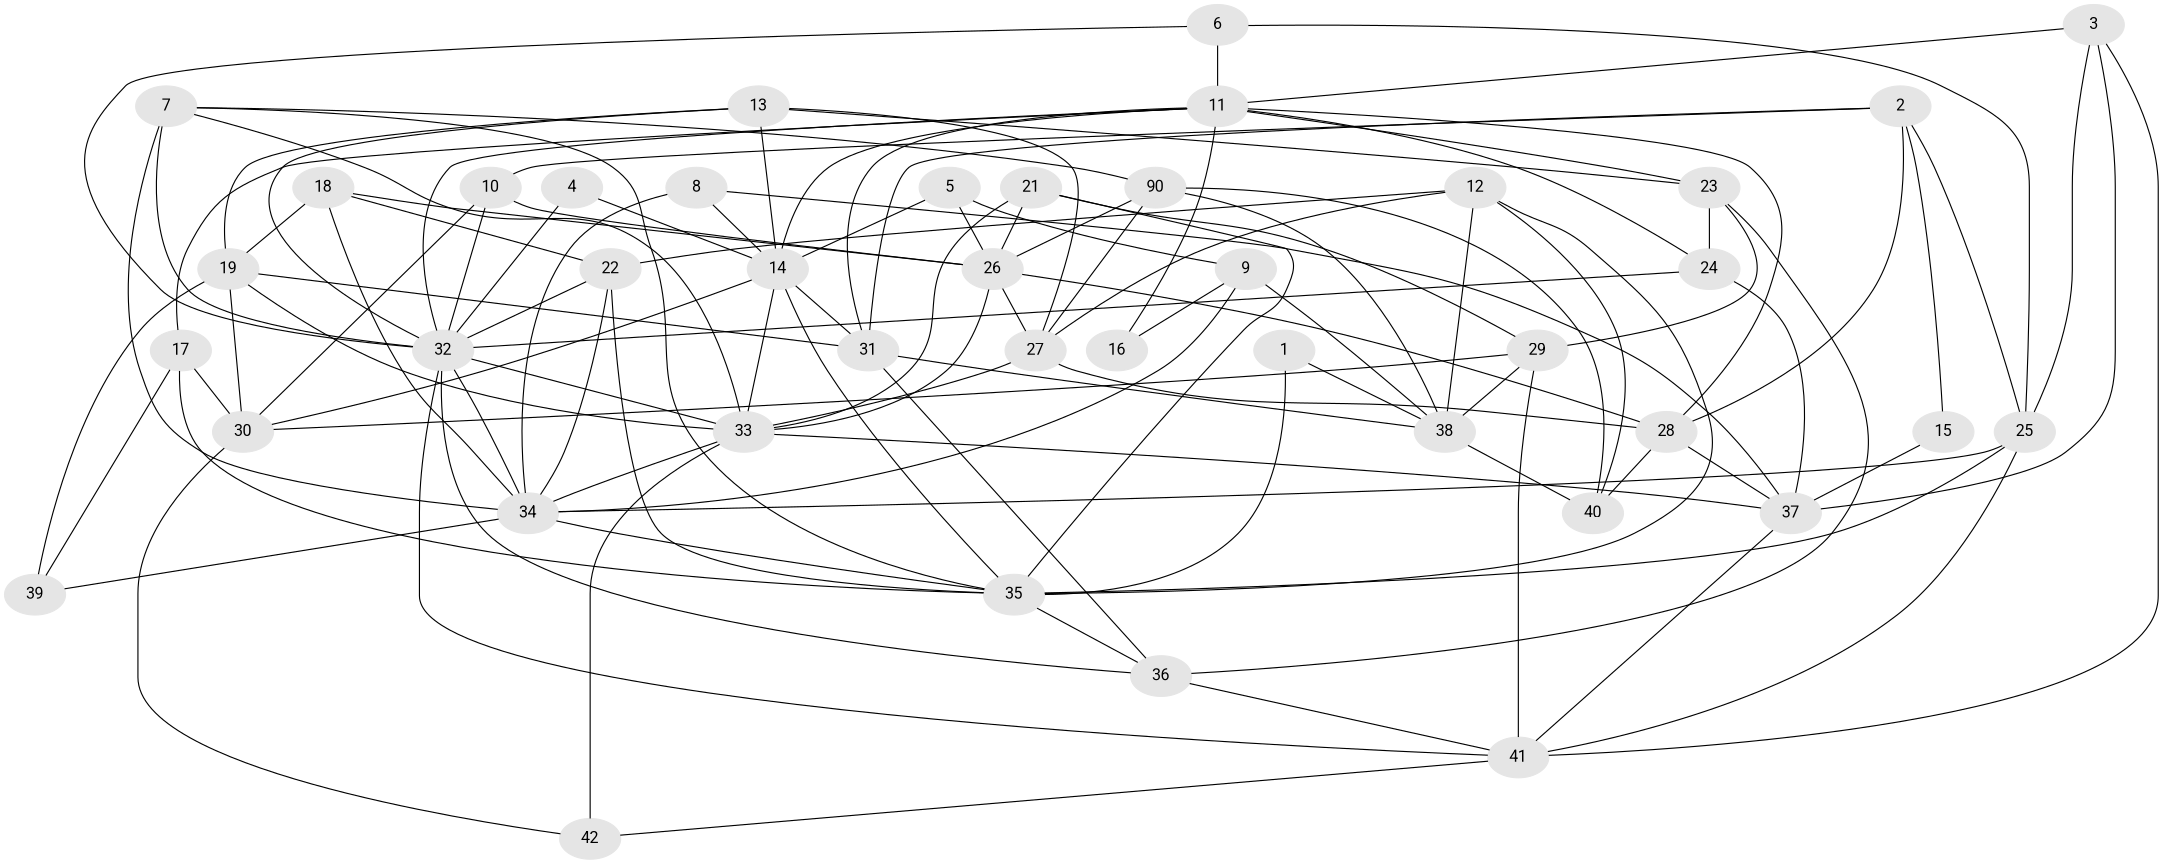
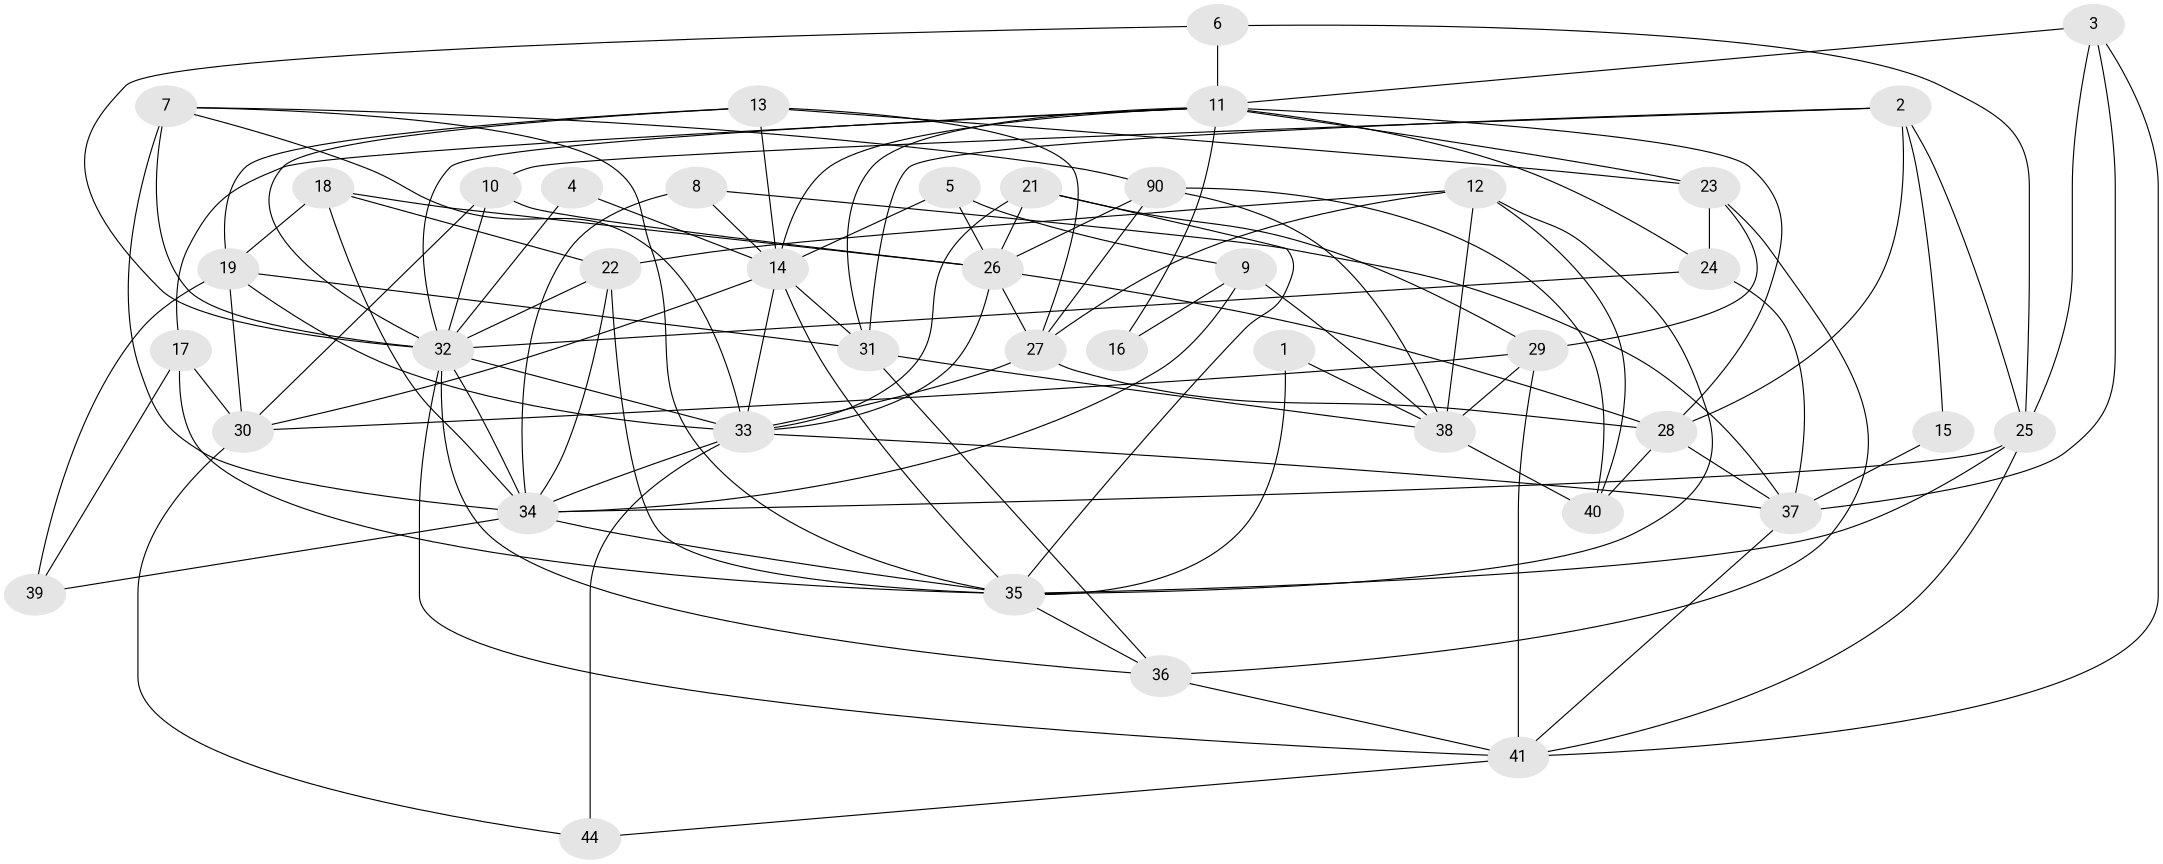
(590, 839) -> (590, 839)
